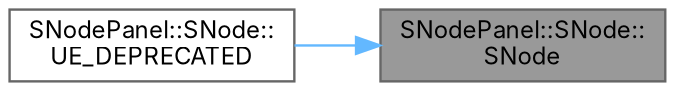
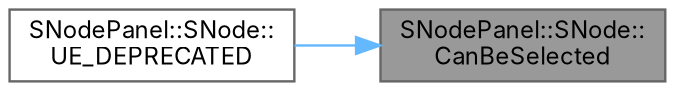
(523, 45) -> (523, 45)
